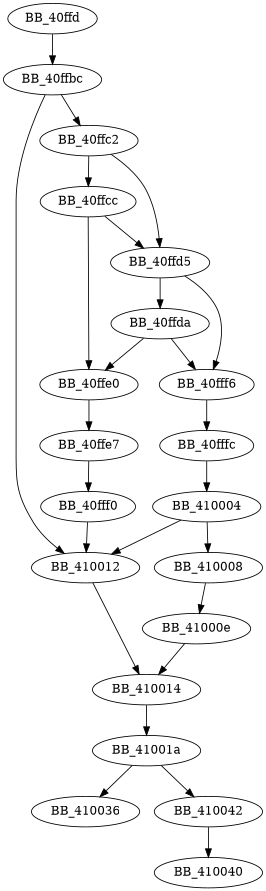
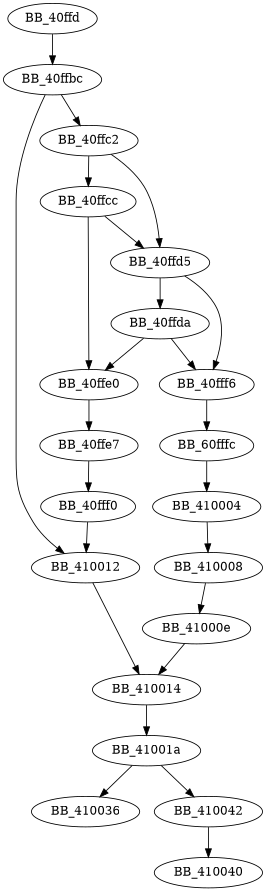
(207, 446) -> (207, 446)
(150, 535) -> none
